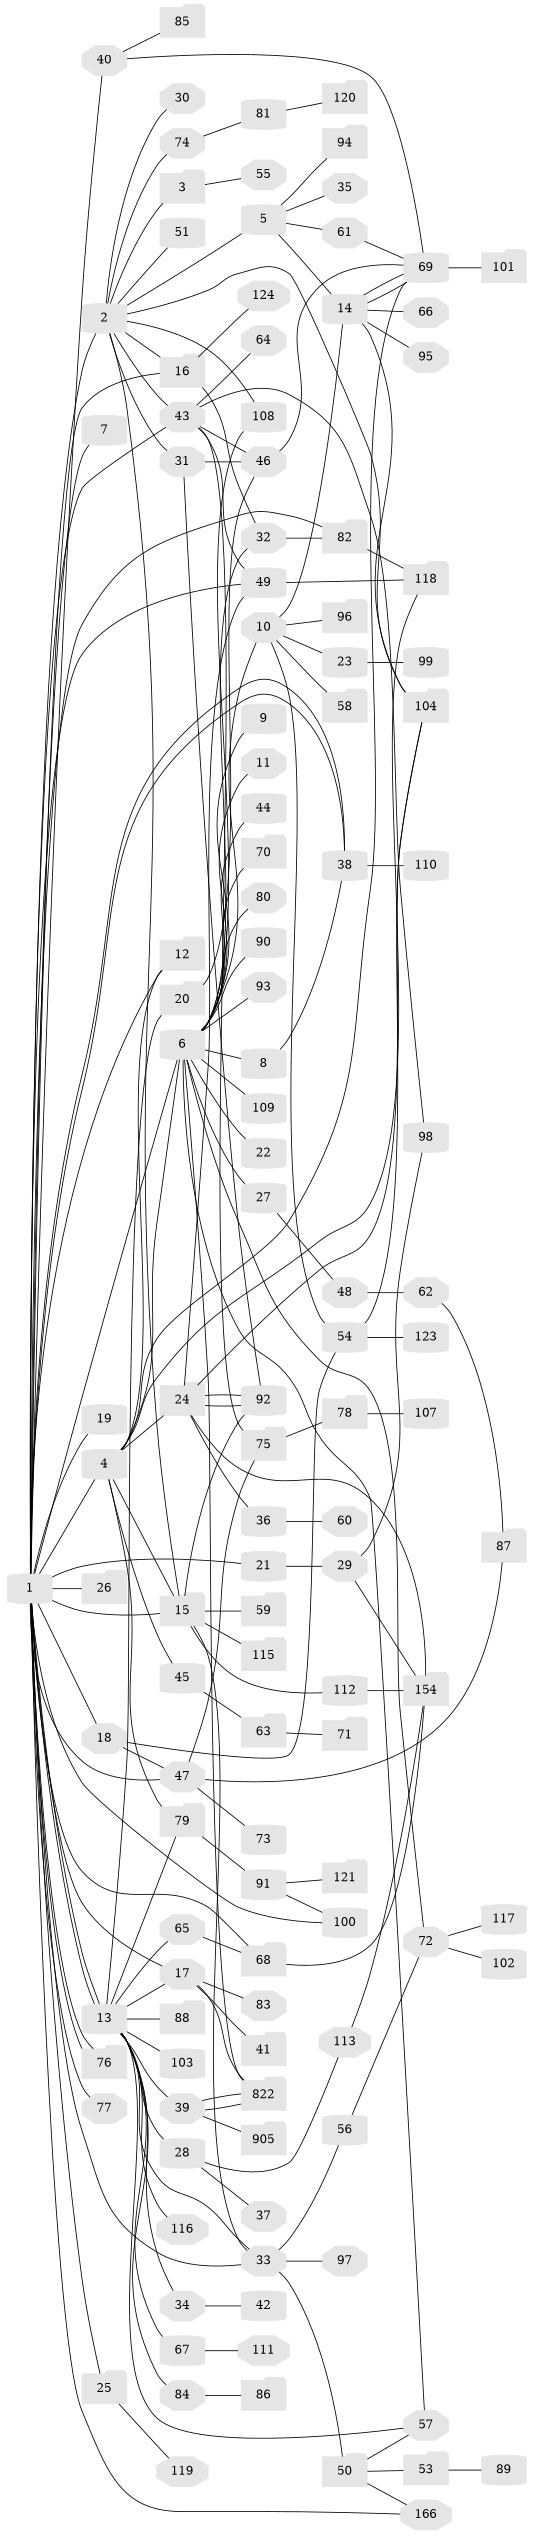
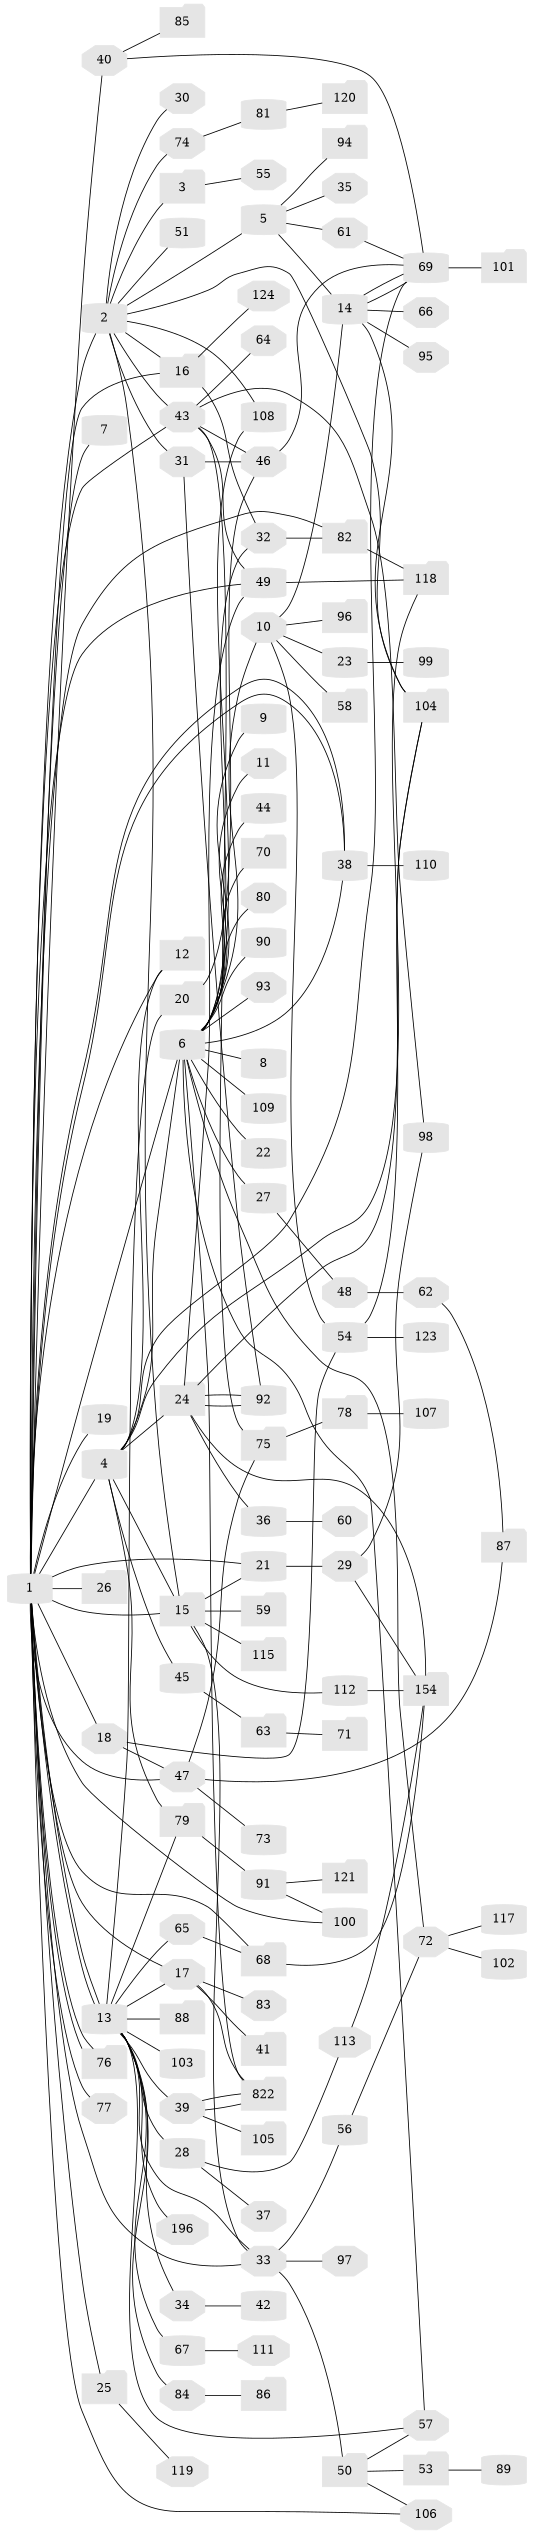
(319, 968) -> (305, 991)
(204, 1502) -> (228, 1586)
(264, 2140) -> (264, 2140)
(182, 2230) -> (182, 2230)
(426, 2515) -> (426, 2515)
